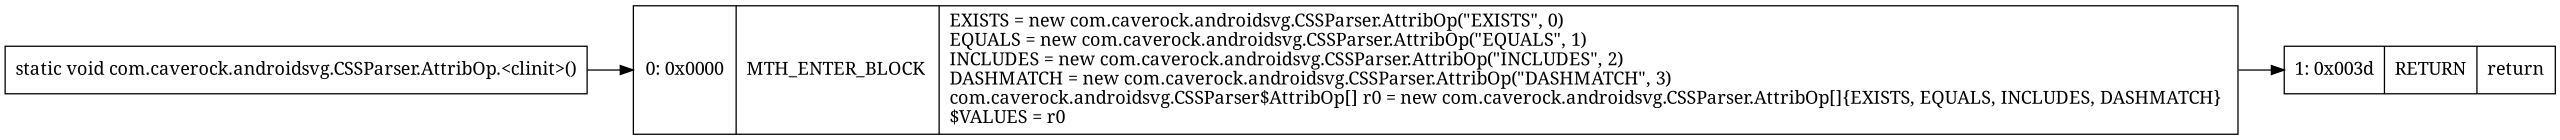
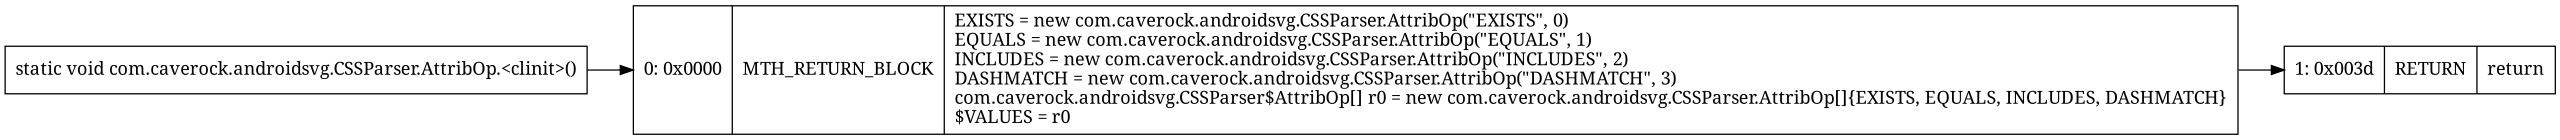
(836, 69) -> (838, 69)
